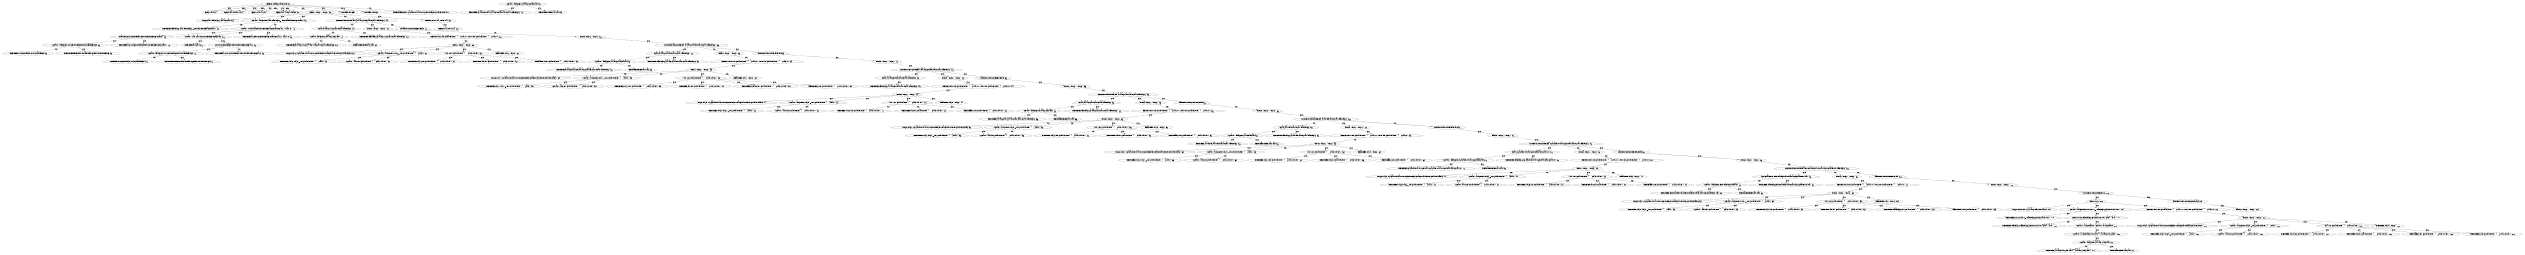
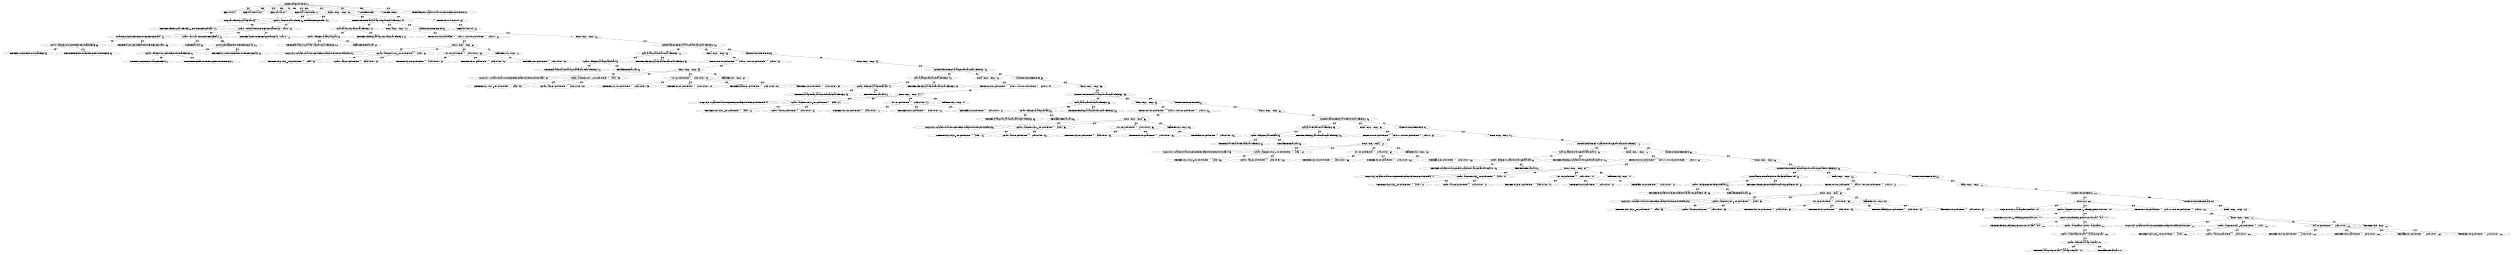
none -> (903, 82)
(1073, 107) -> (1069, 107)
